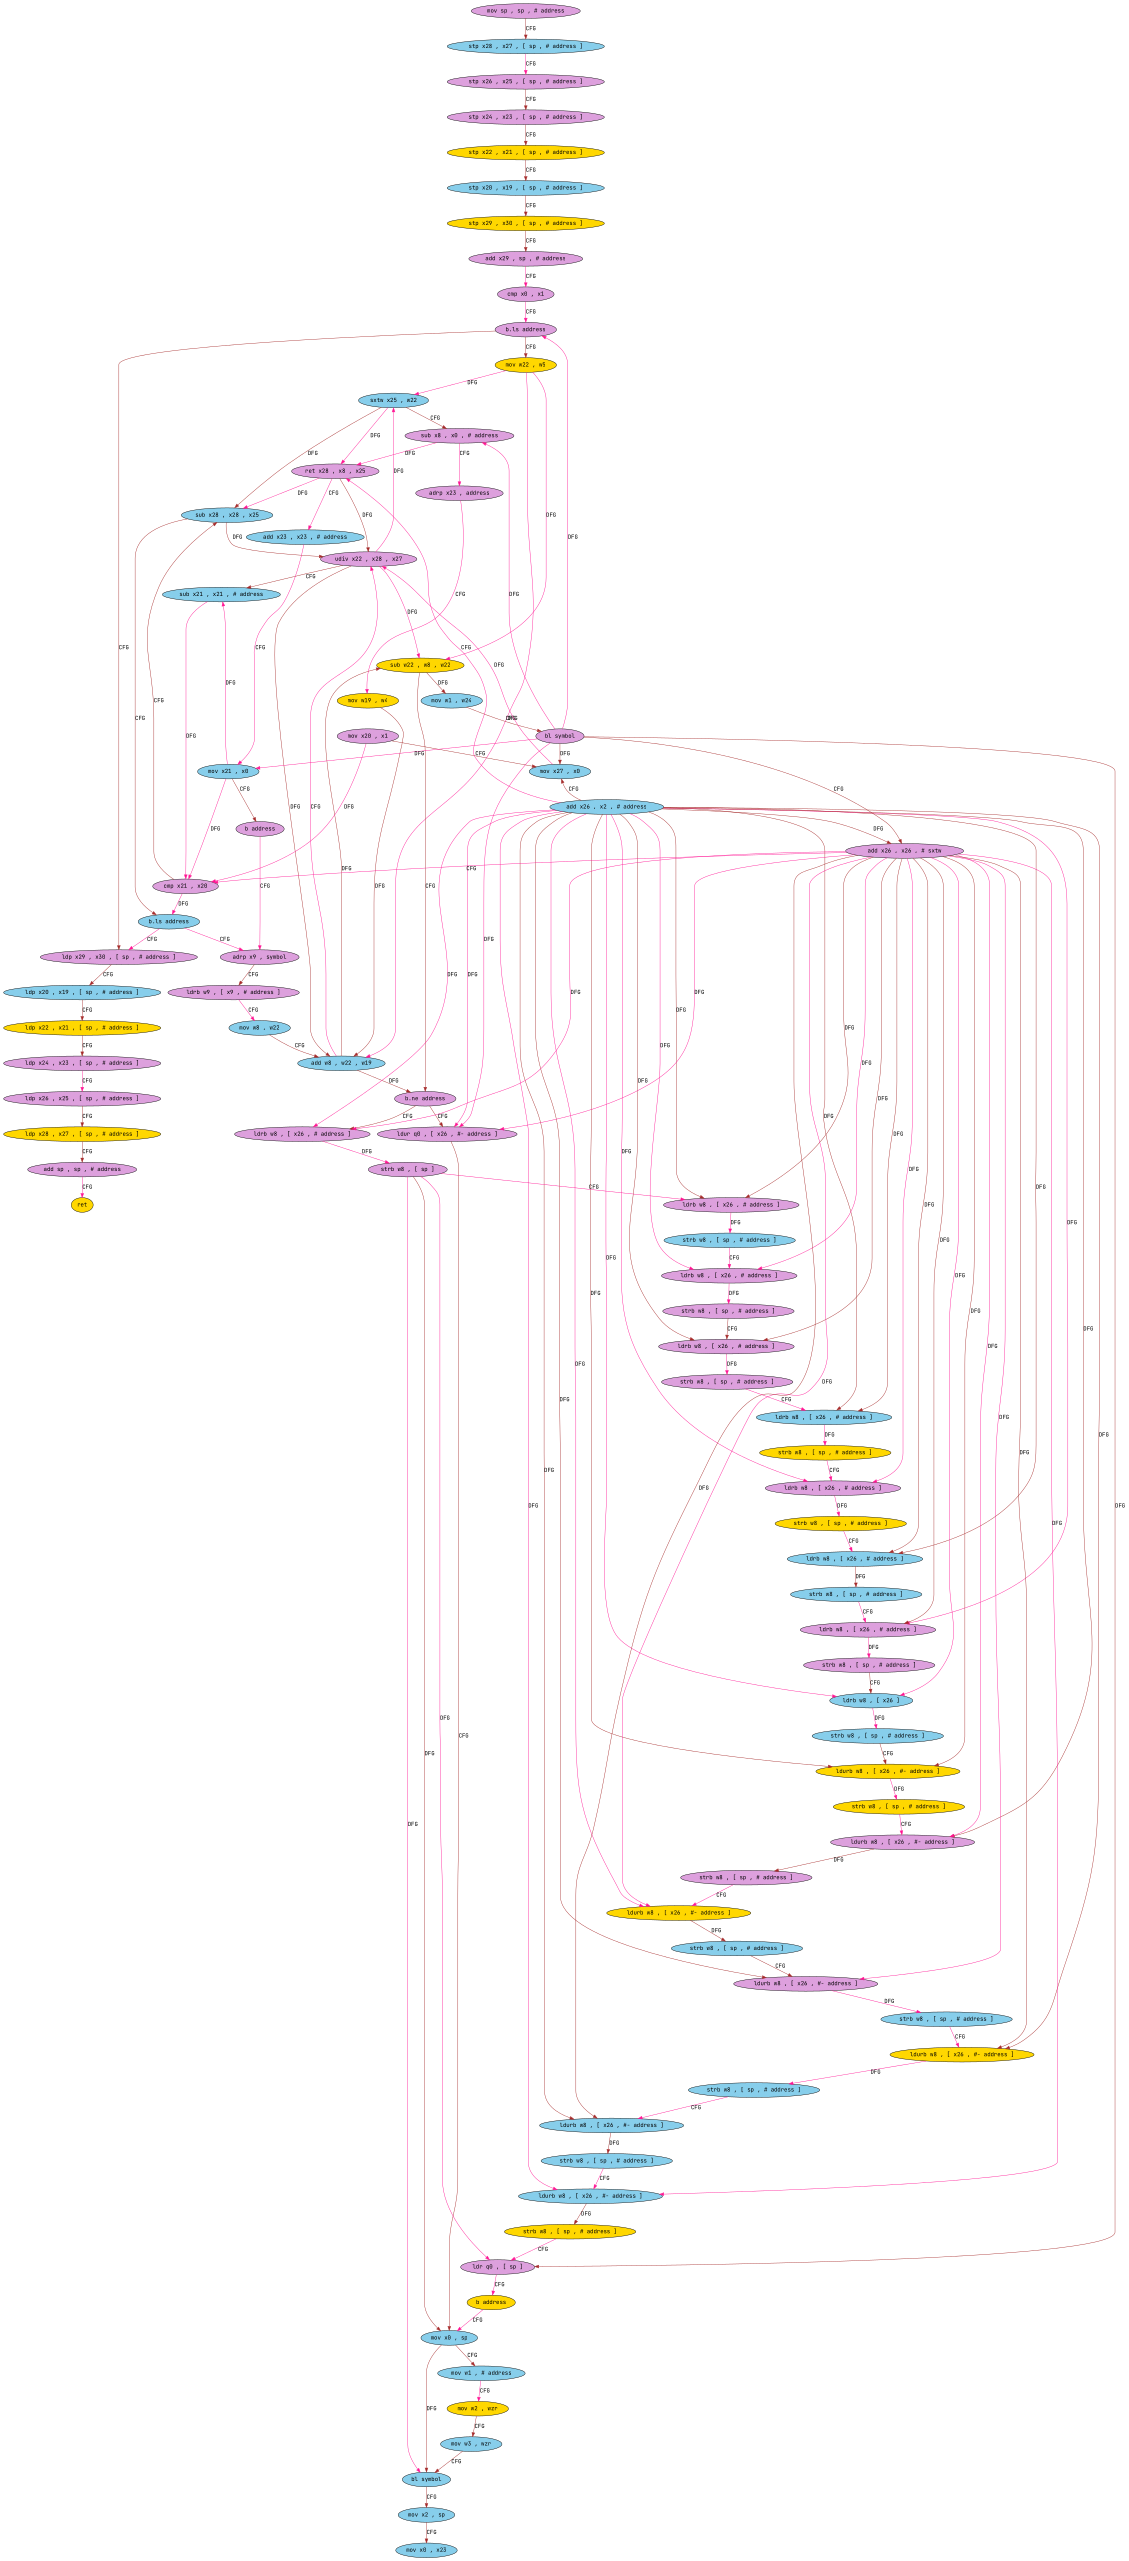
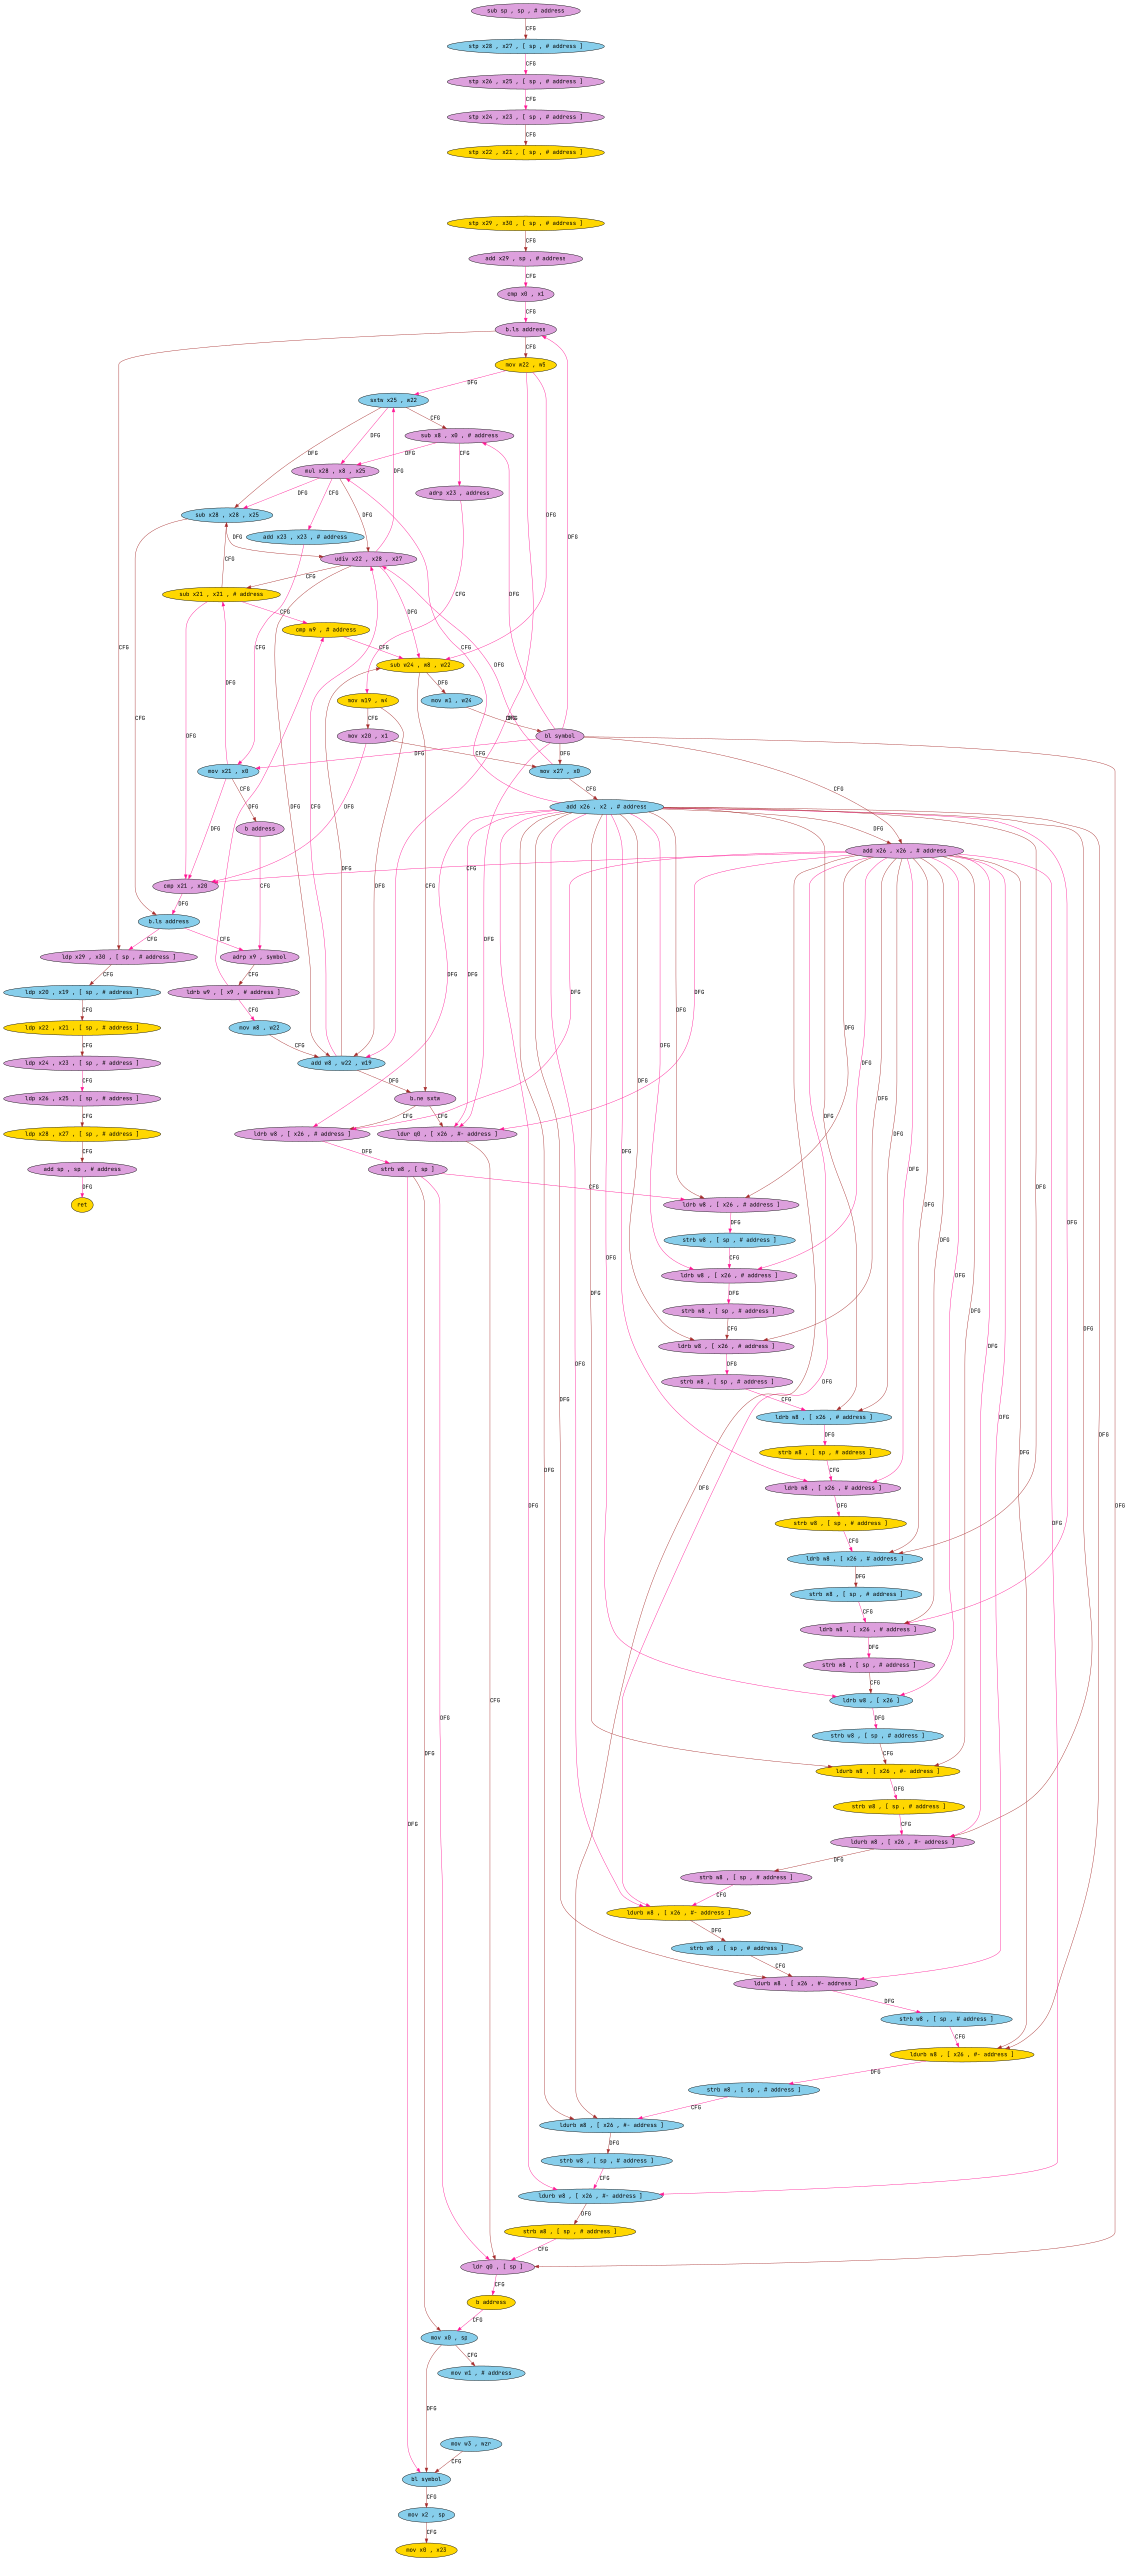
(526, 11) -> (526, 11)
(526, 97) -> (526, 97)
(526, 188) -> none
(335, 471) -> (335, 471)
(221, 595) -> (221, 595)
none -> (326, 630)
(420, 665) -> (420, 665)
(153, 694) -> (224, 557)
none -> (368, 716)
(570, 794) -> (582, 788)
(905, 851) -> (905, 851)
(425, 1099) -> (425, 1099)
(87, 1187) -> (87, 1187)
(459, 1734) -> (490, 1693)
(478, 2409) -> none
(426, 2550) -> (426, 2550)
